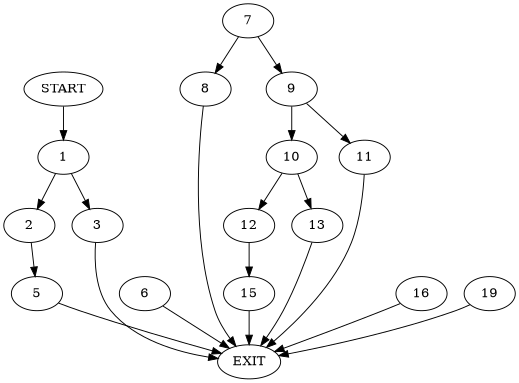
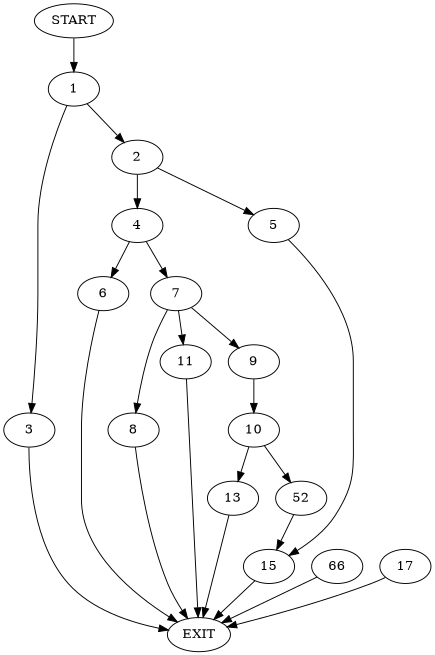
(325, 120) -> (180, 323)
none -> (137, 225)
(249, 225) -> (301, 498)
(422, 294) -> (337, 566)
(490, 294) -> (405, 566)
(150, 333) -> (353, 396)
